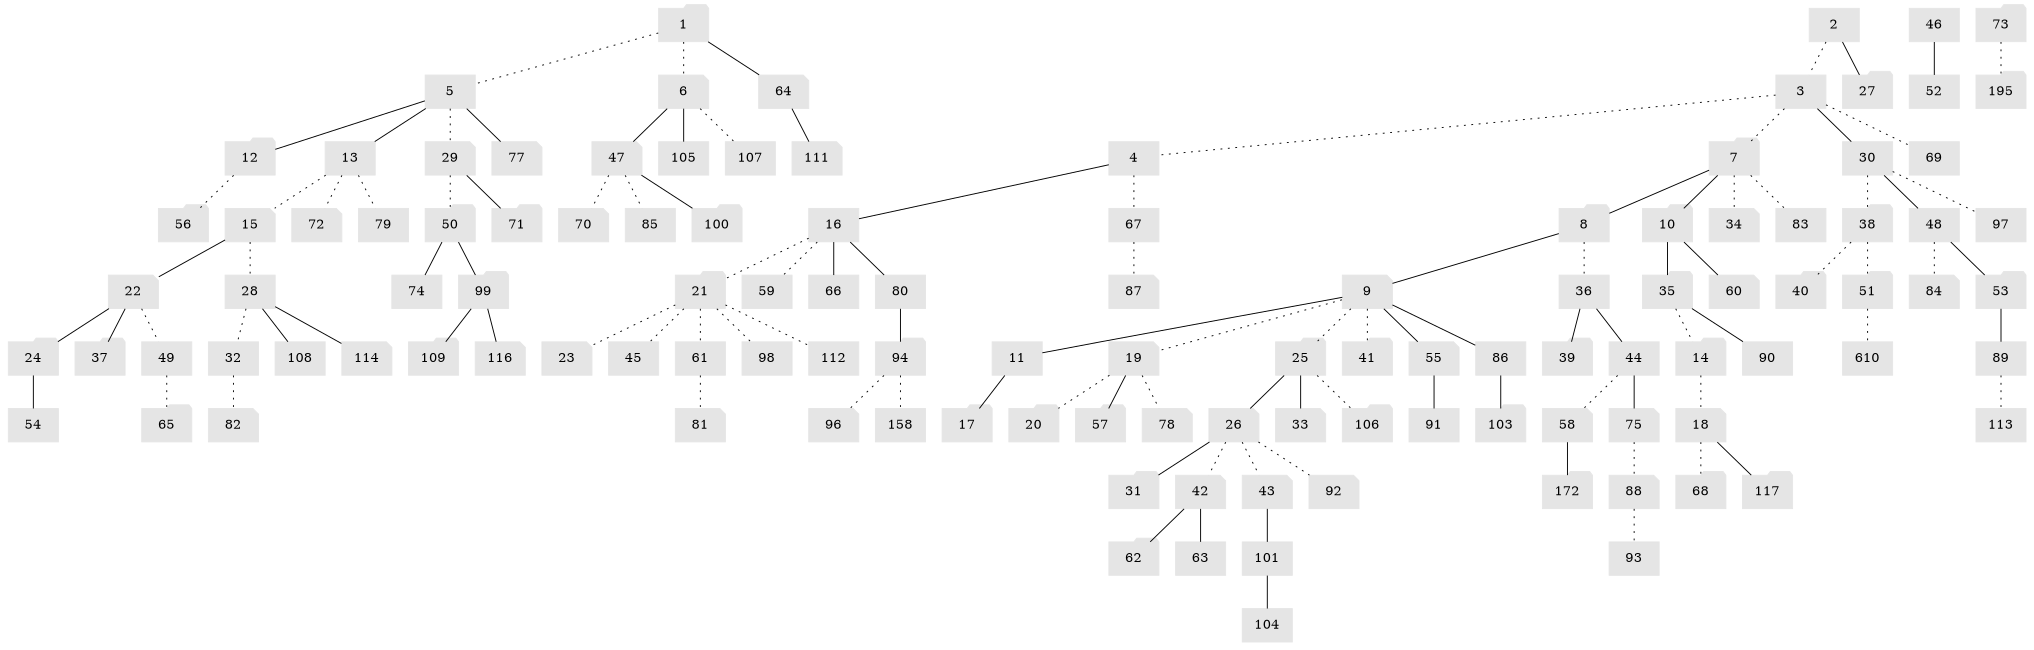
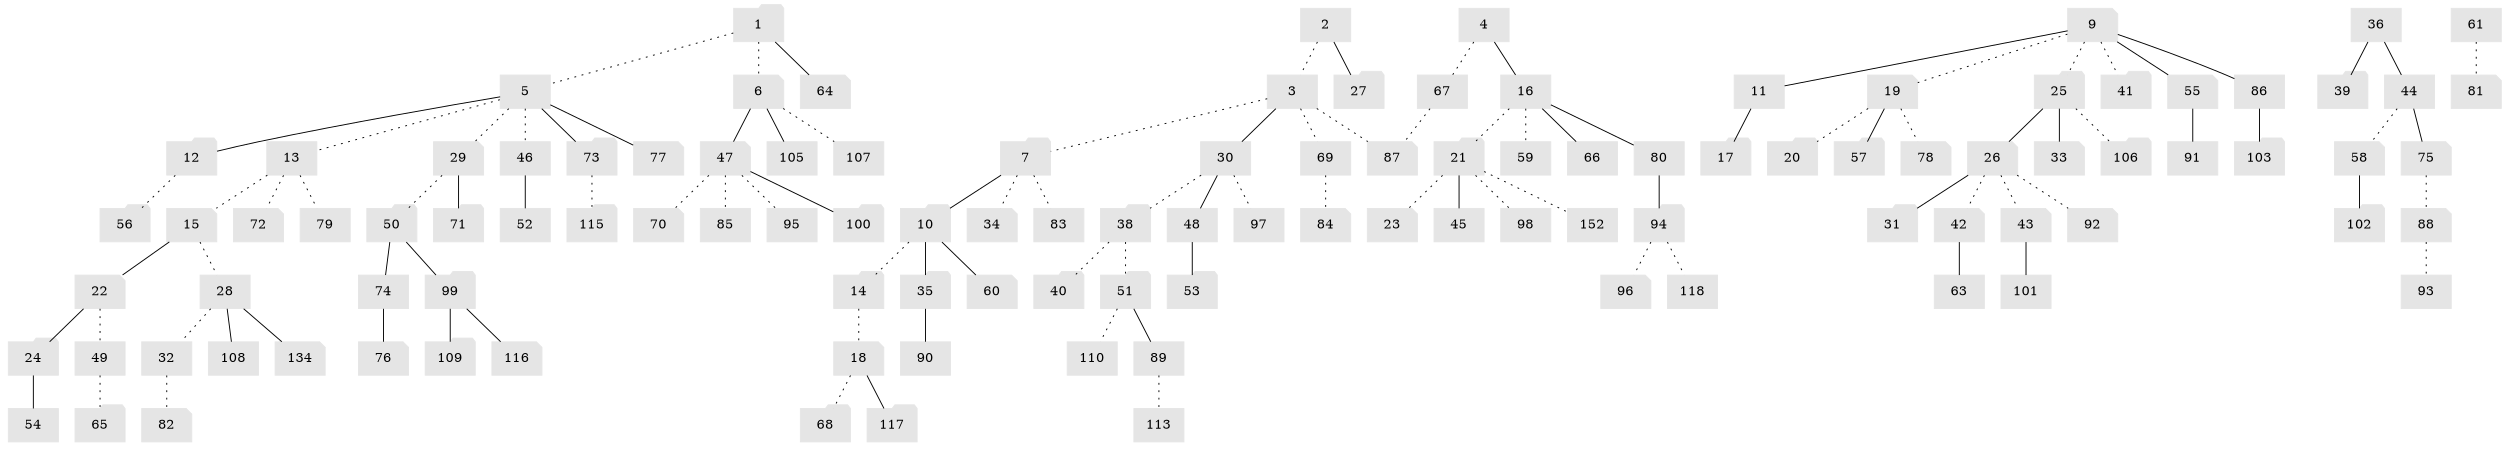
(2001, 92) -> (592, 225)
(400, 125) -> (408, 125)
none -> (525, 125)
none -> (559, 125)
(1467, 125) -> (1342, 125)
(817, 158) -> none
none -> (792, 225)
(1584, 225) -> none
(1934, 259) -> (1326, 192)
(667, 325) -> (1459, 192)
(700, 325) -> none
(1684, 325) -> (892, 259)
(2001, 325) -> (1142, 325)
(100, 359) -> none
(367, 359) -> (300, 359)
none -> (384, 359)
(834, 359) -> (1592, 225)
(1868, 359) -> (1092, 359)
(900, 425) -> (1693, 292)
(1567, 492) -> (2360, 225)
(1134, 559) -> none
(1267, 625) -> none
